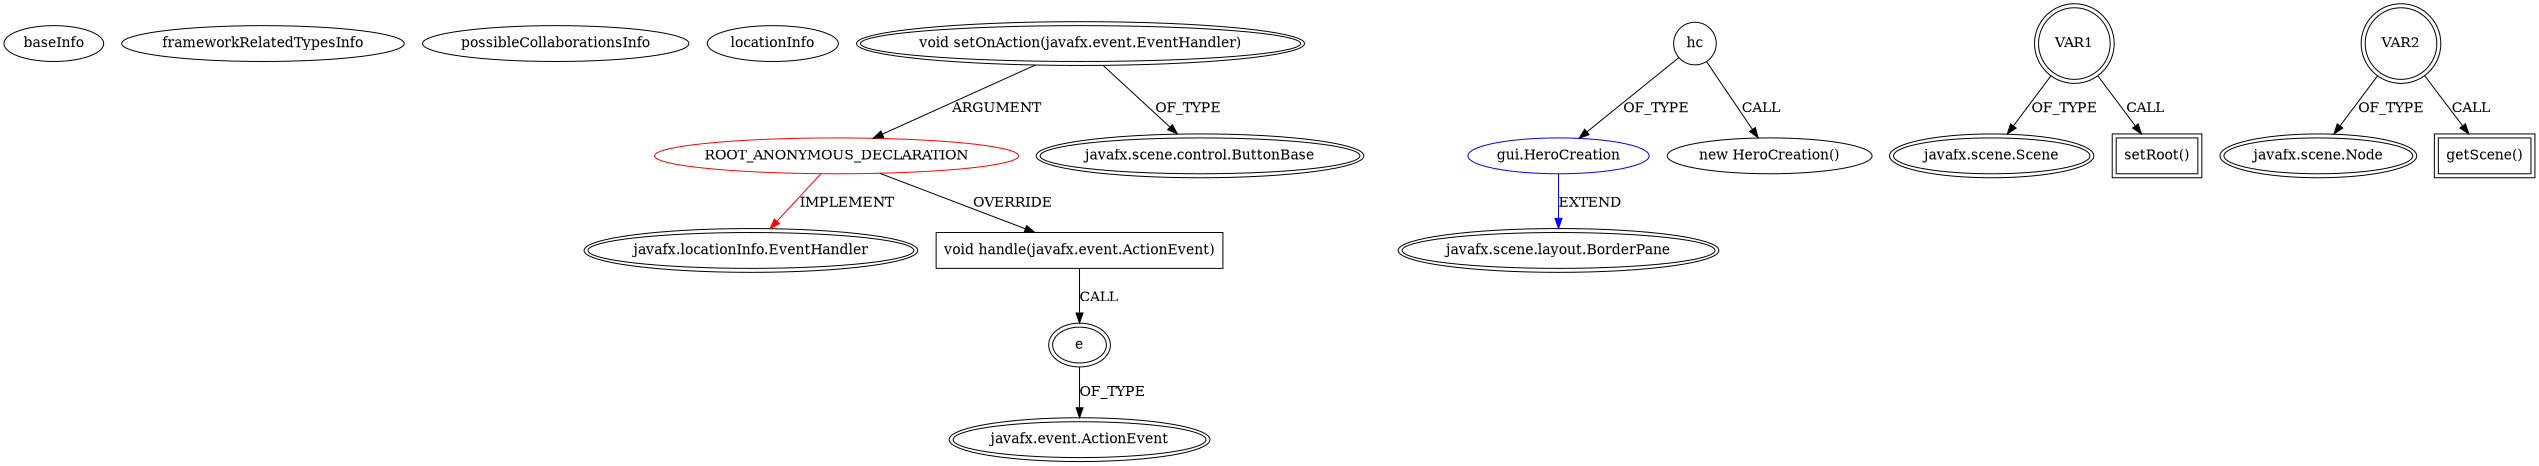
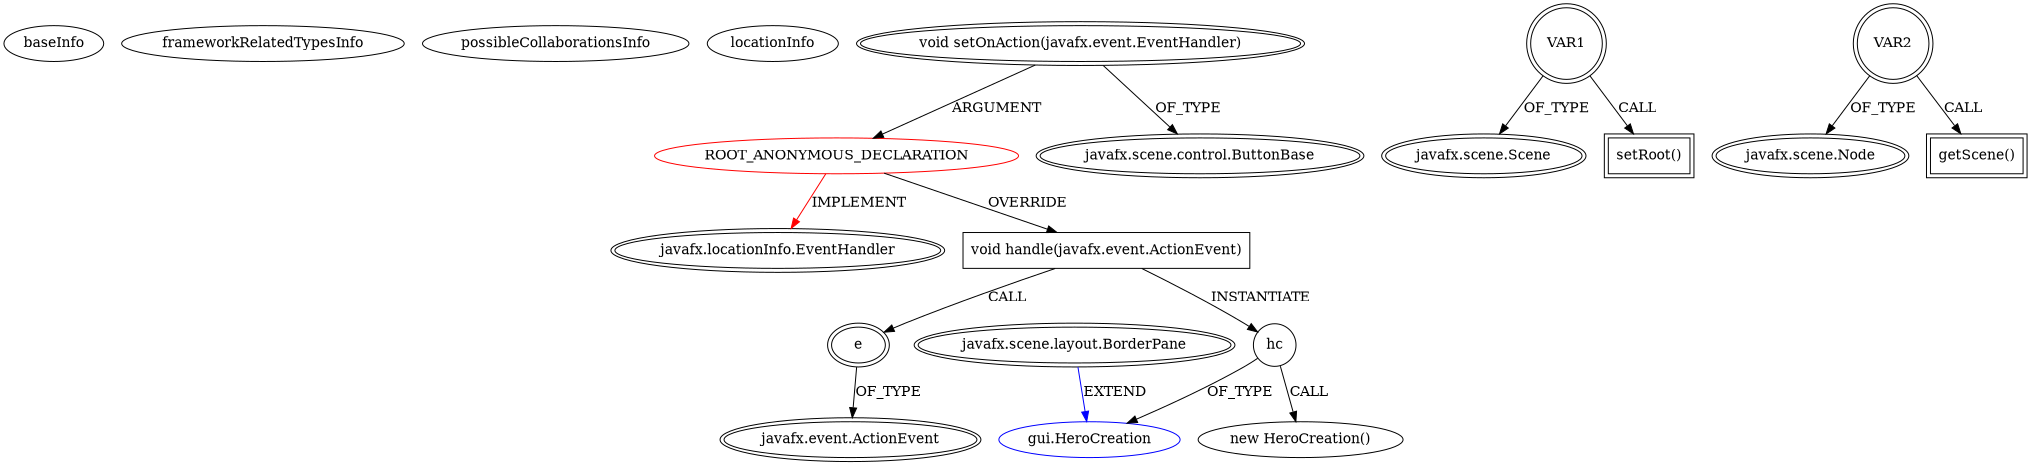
(1558, 196) -> (1081, 389)
none -> (1196, 296)
